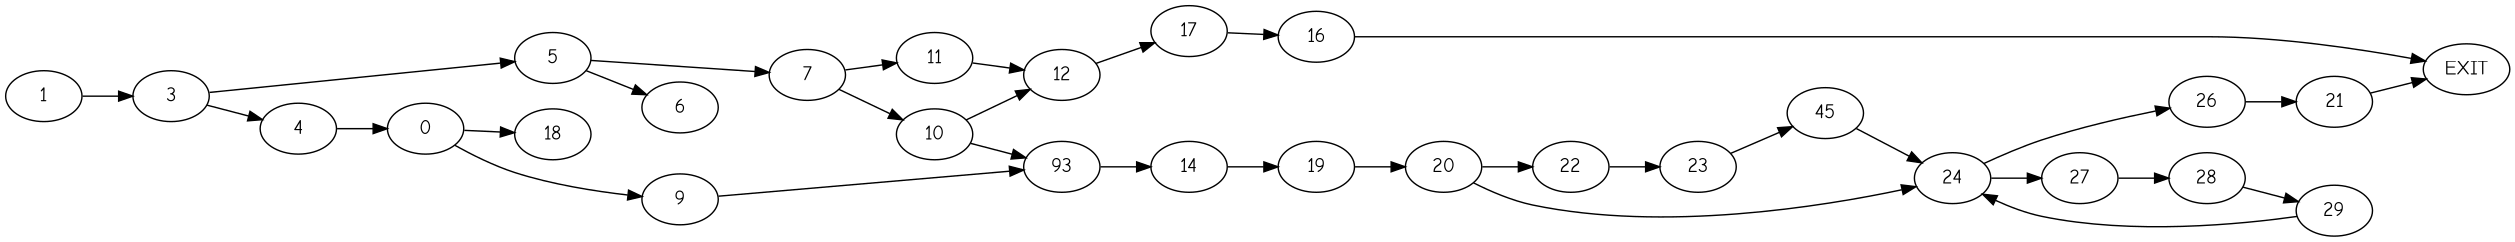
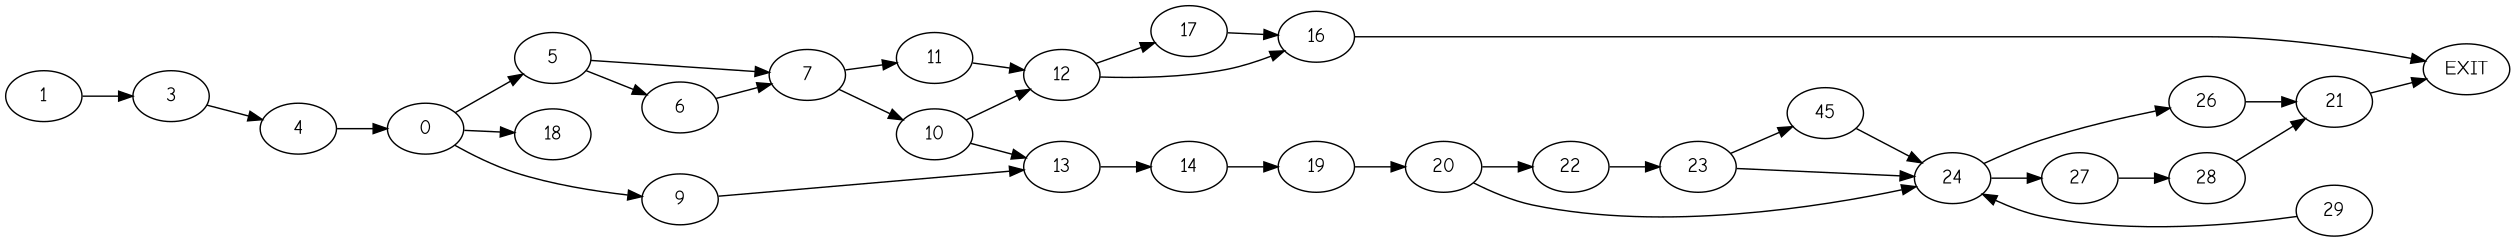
none -> (1187, 75)
(355, 78) -> (483, 97)
none -> (737, 93)
(1062, 167) -> (1062, 167)
none -> (1818, 172)
(2264, 193) -> (2265, 144)
